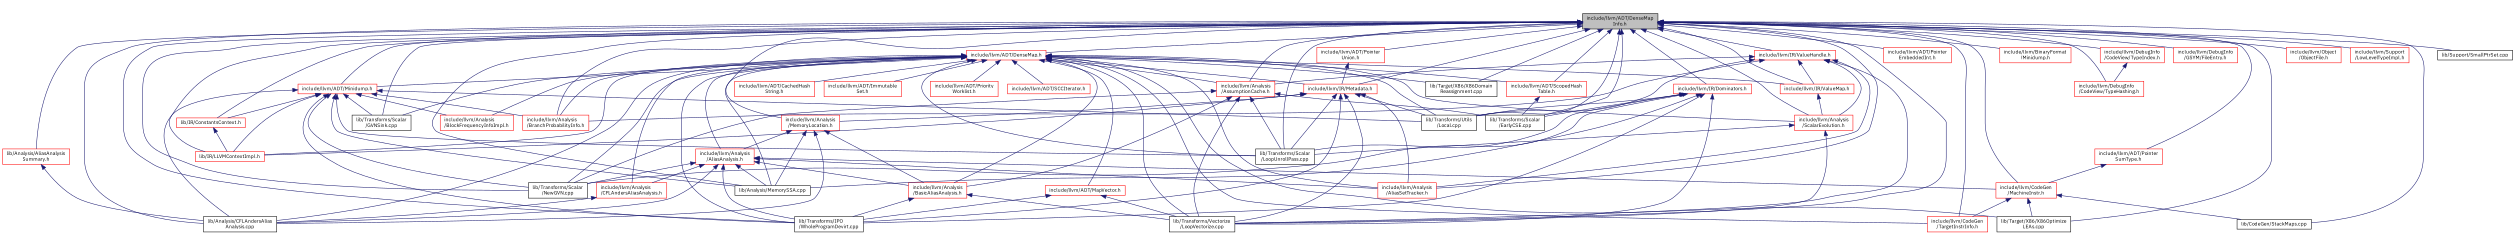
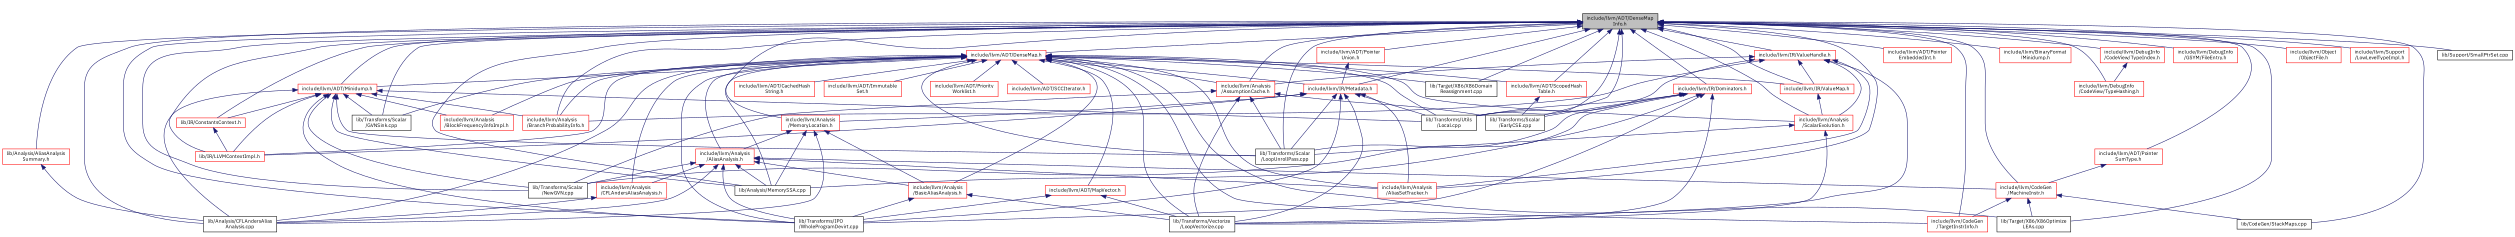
(647, 109) -> none
(1095, 157) -> none
(1828, 204) -> none
